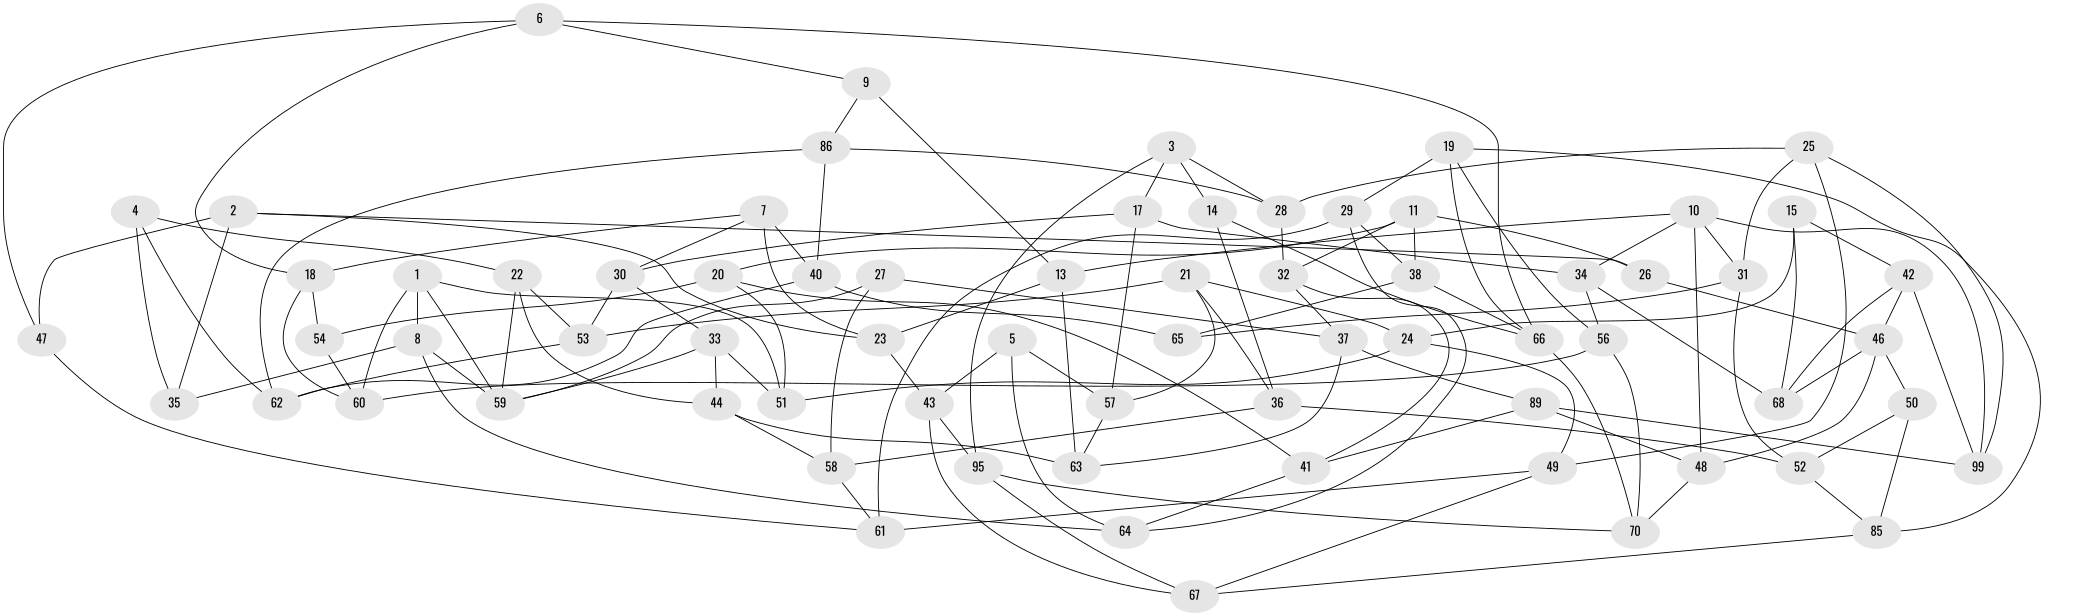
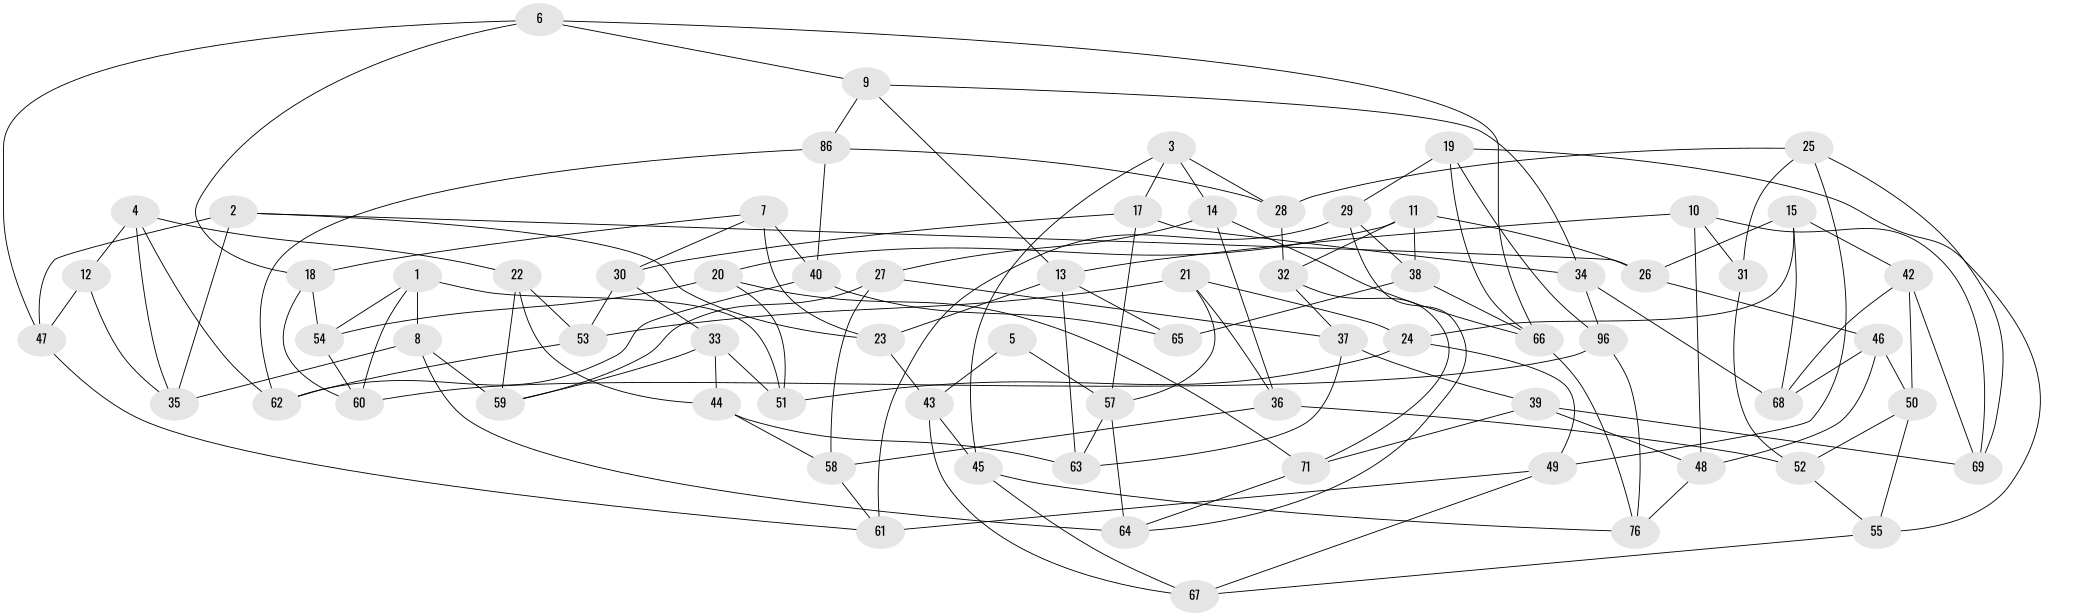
none -> (1724, 242)
(1638, 244) -> (1268, 103)
none -> (982, 255)
none -> (86, 276)
(1894, 308) -> (1911, 340)
(1423, 315) -> (1108, 302)
(460, 340) -> (368, 308)
(1603, 340) -> (1603, 340)
(1536, 404) -> (1536, 404)
(1032, 462) -> (1118, 471)
(978, 468) -> (978, 468)
(1306, 468) -> (1306, 468)
(1978, 468) -> (1978, 468)
(1635, 532) -> (1635, 532)
(1877, 532) -> (1877, 532)
